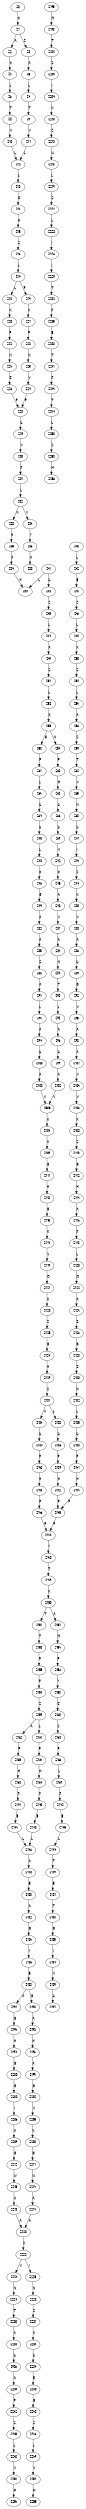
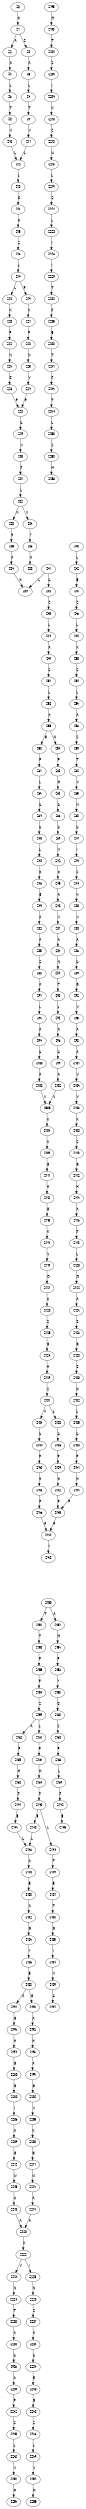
(48, 1580) -> none
(58, 1838) -> (45, 1826)
